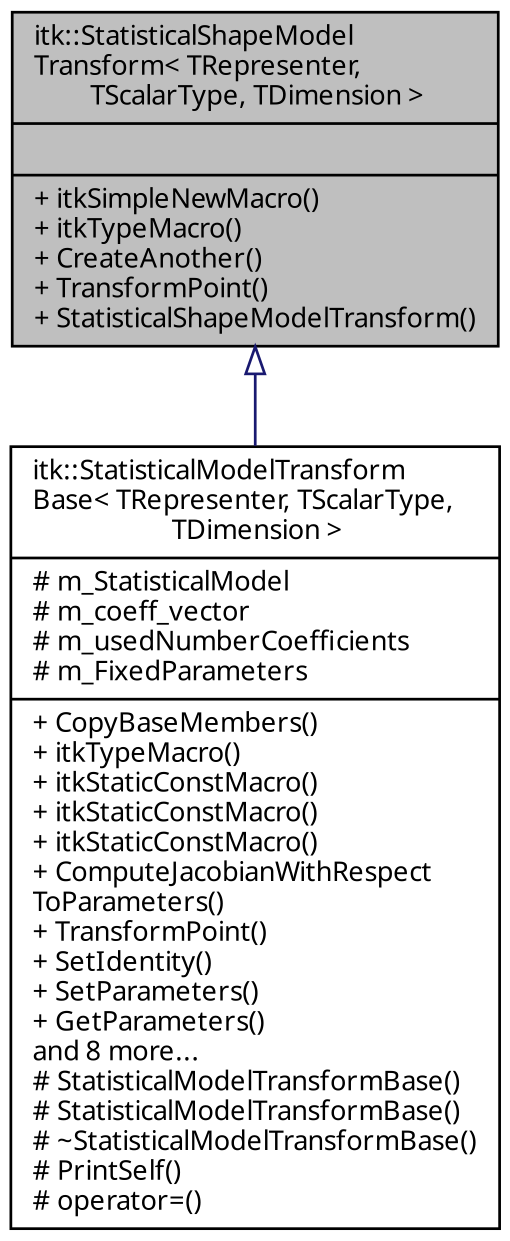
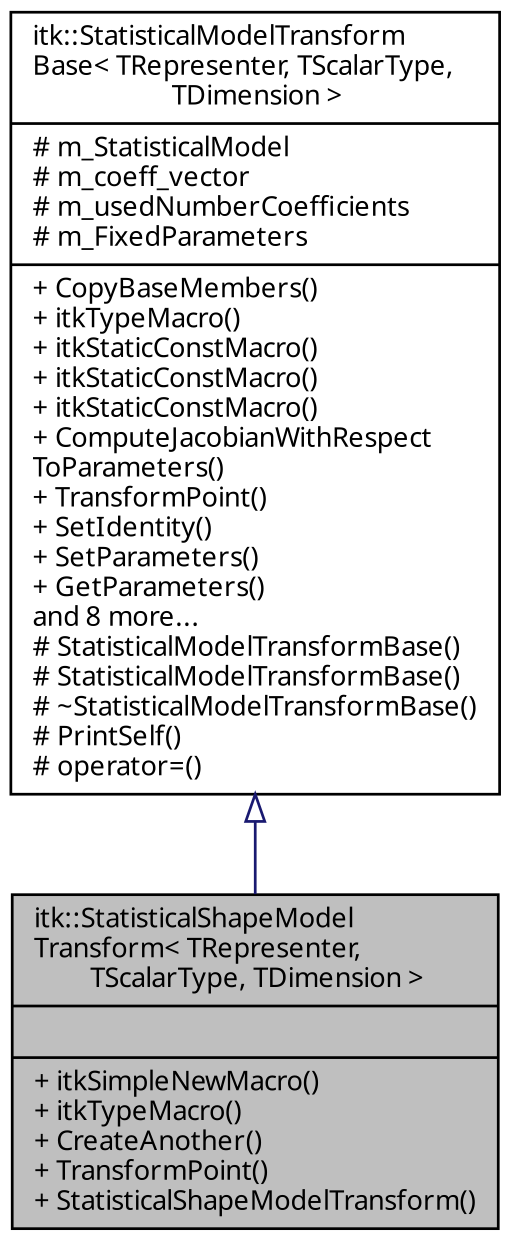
(255, 410) -> (255, 858)
